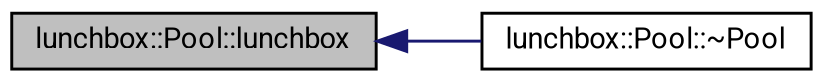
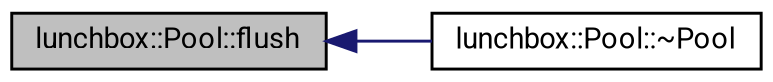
(194, 41) -> (169, 41)
